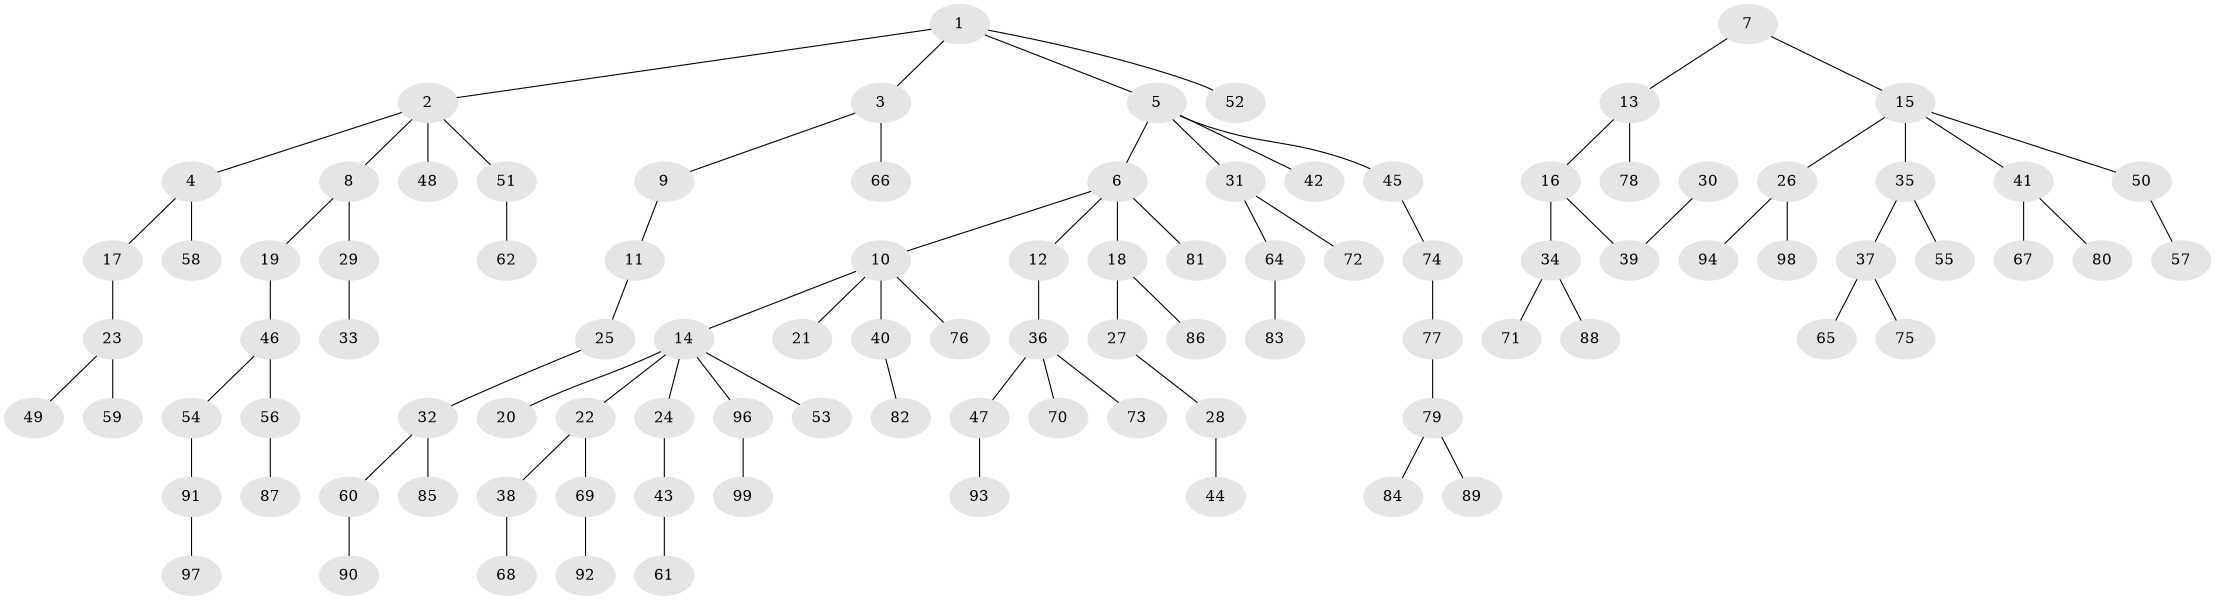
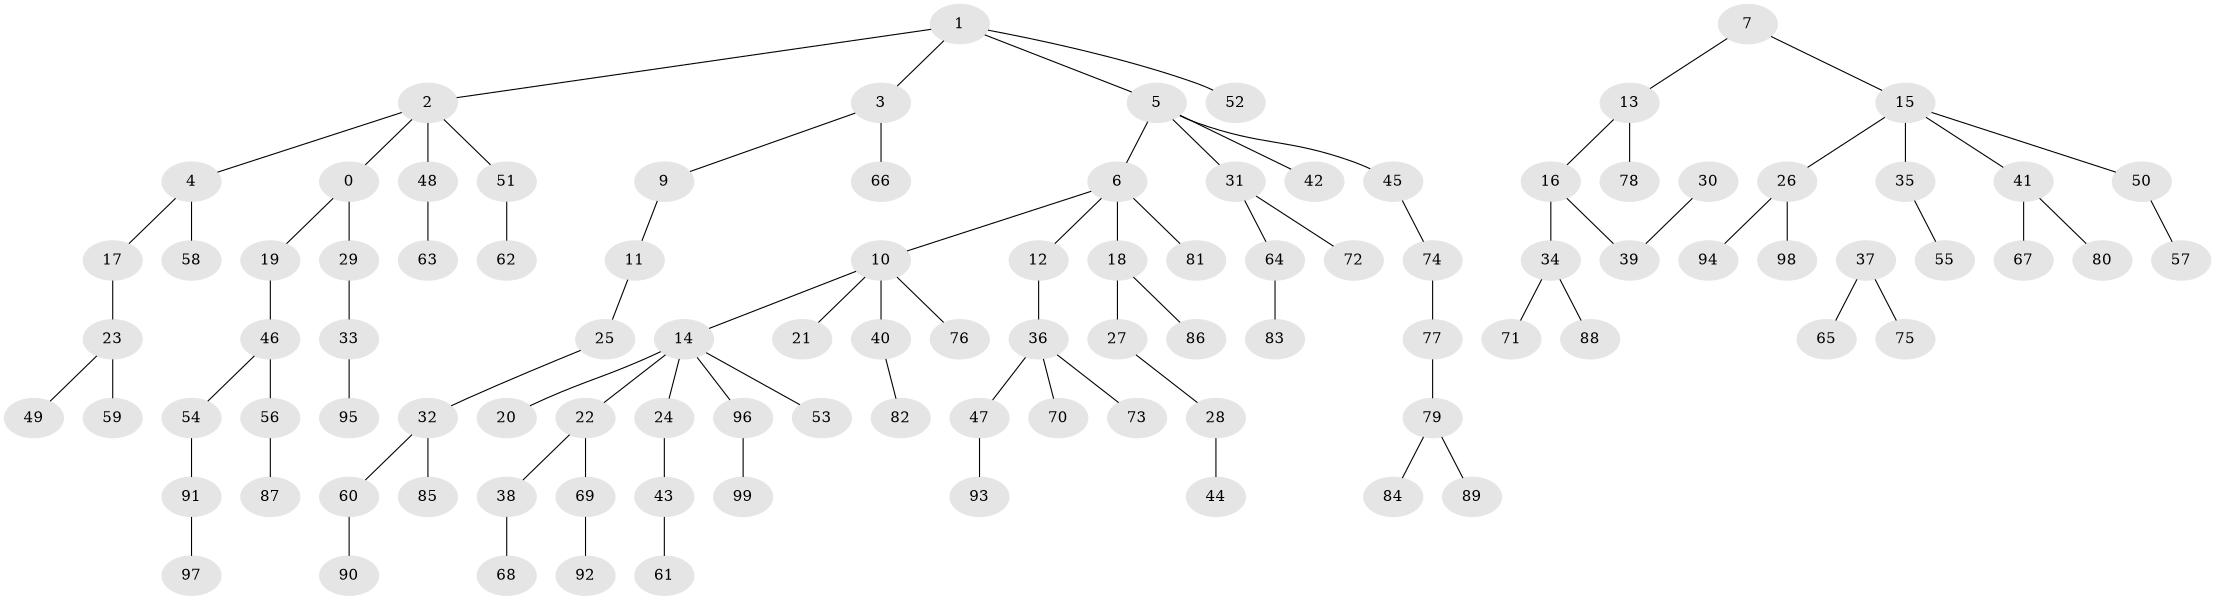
(349, 182) -> (349, 182)
(1886, 221) -> none
none -> (428, 260)
none -> (349, 418)
